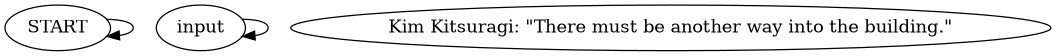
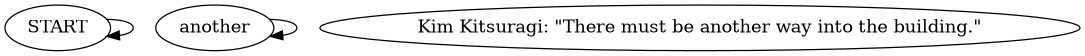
(201, 28) -> (215, 28)
